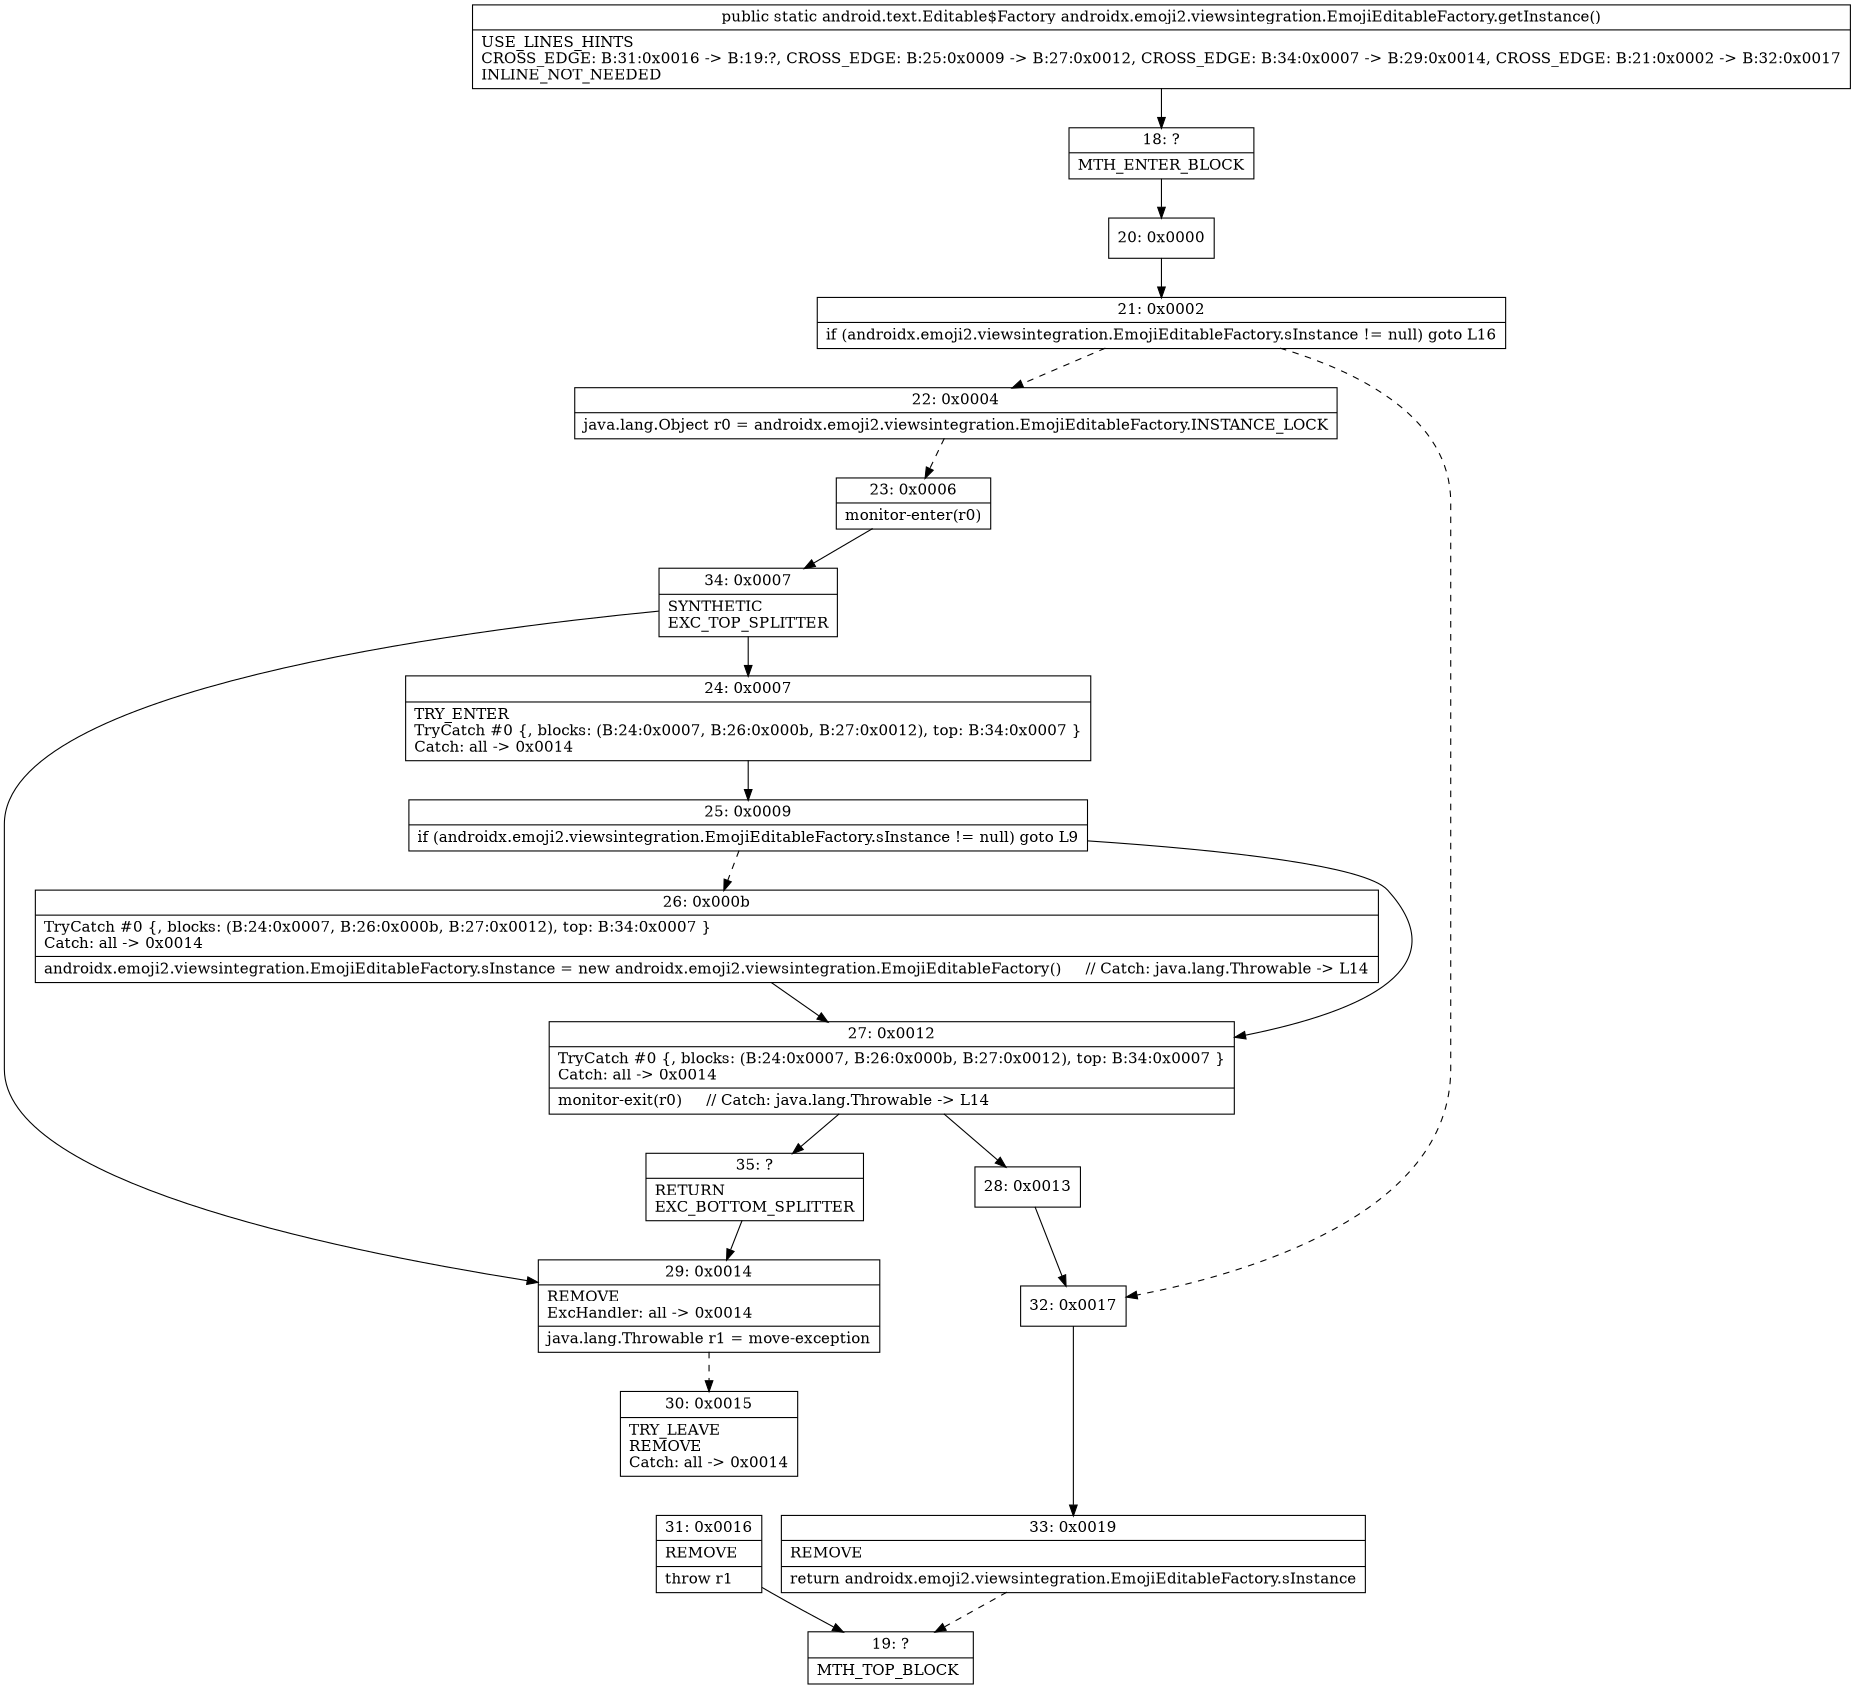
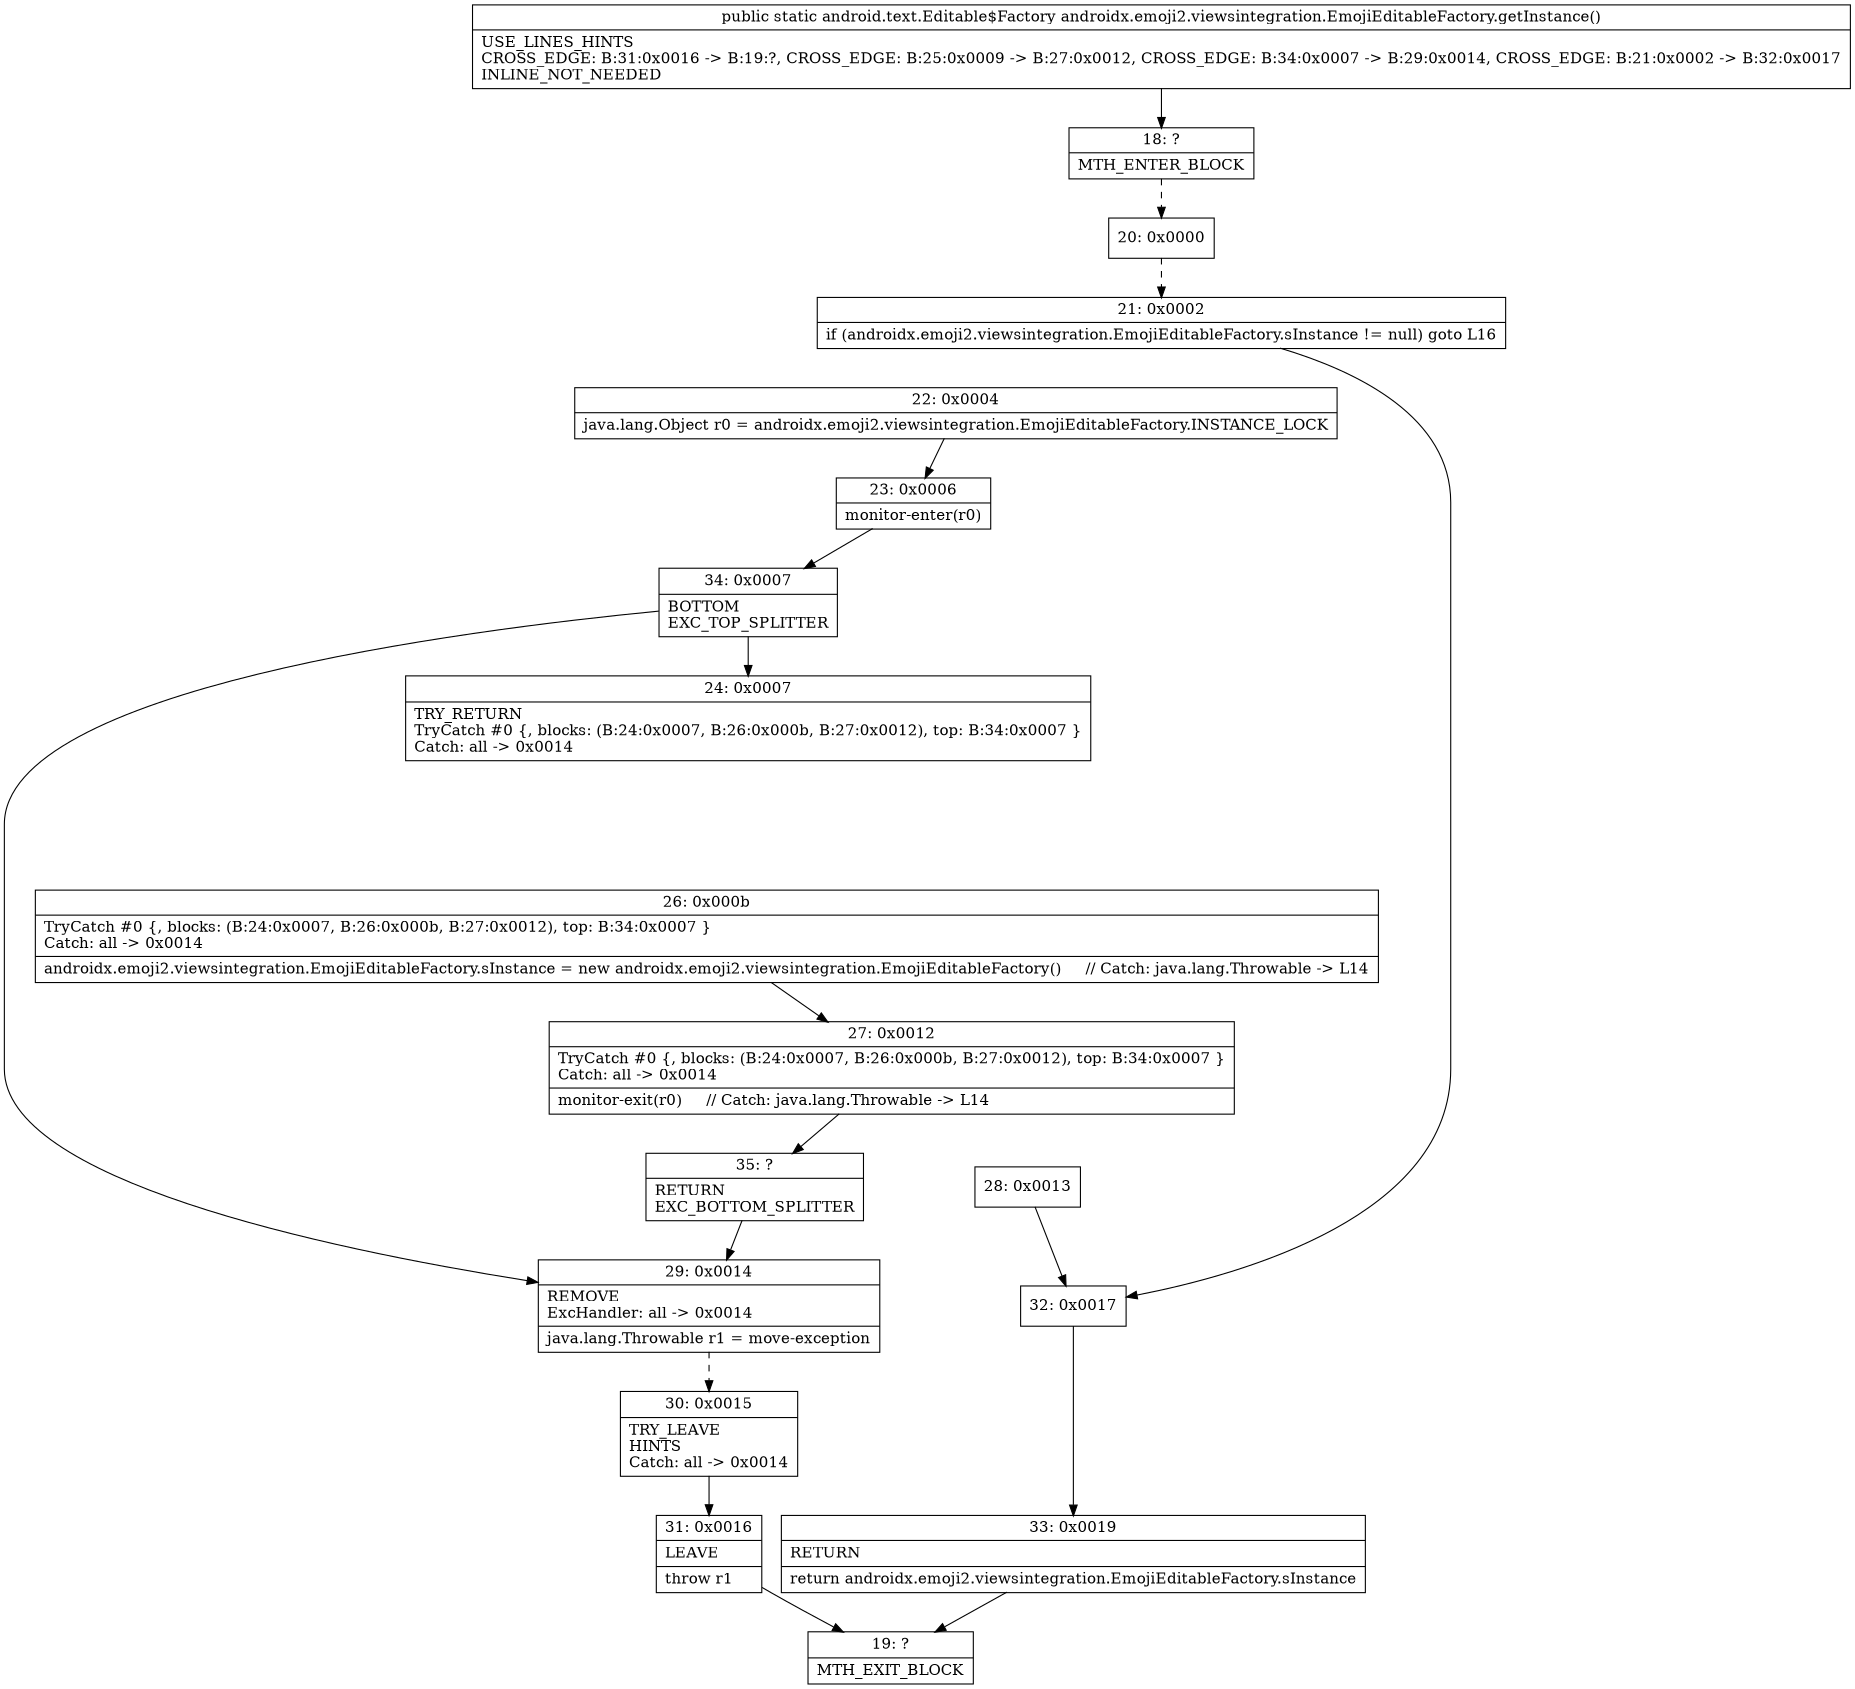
(1161, 193) -> (1161, 193)
(1161, 272) -> (1161, 272)
(1064, 366) -> none
(937, 453) -> (937, 453)
(716, 607) -> (704, 607)
(462, 714) -> (469, 714)
(748, 825) -> none
(1451, 871) -> (1451, 871)
(971, 1137) -> none
(666, 1446) -> (656, 1446)
none -> (709, 1490)
(701, 1553) -> (692, 1553)
(826, 1553) -> (825, 1553)
(976, 1609) -> (976, 1609)
(888, 1670) -> (891, 1670)
